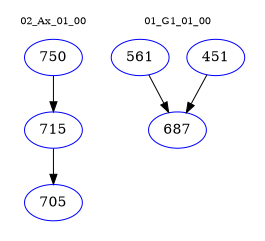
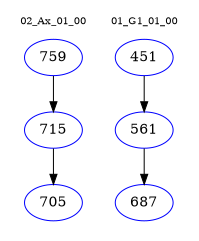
(53, 57) -> (53, 57)
(199, 89) -> (144, 89)
